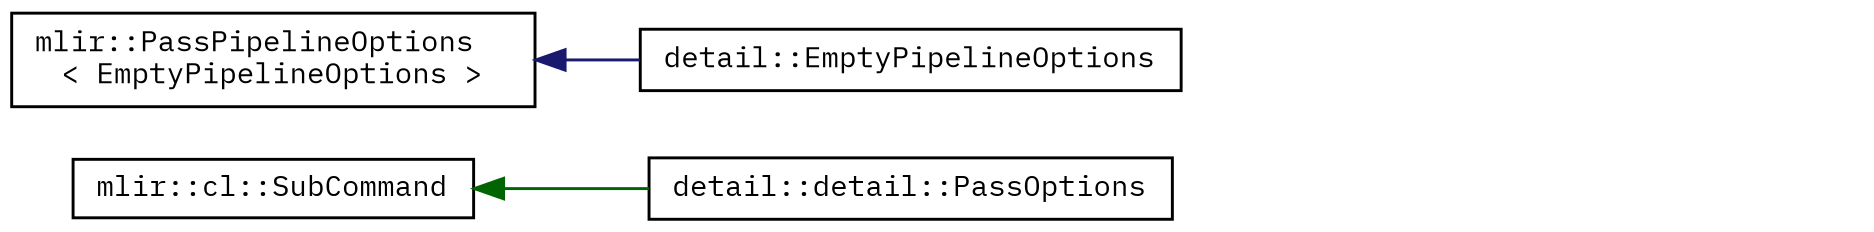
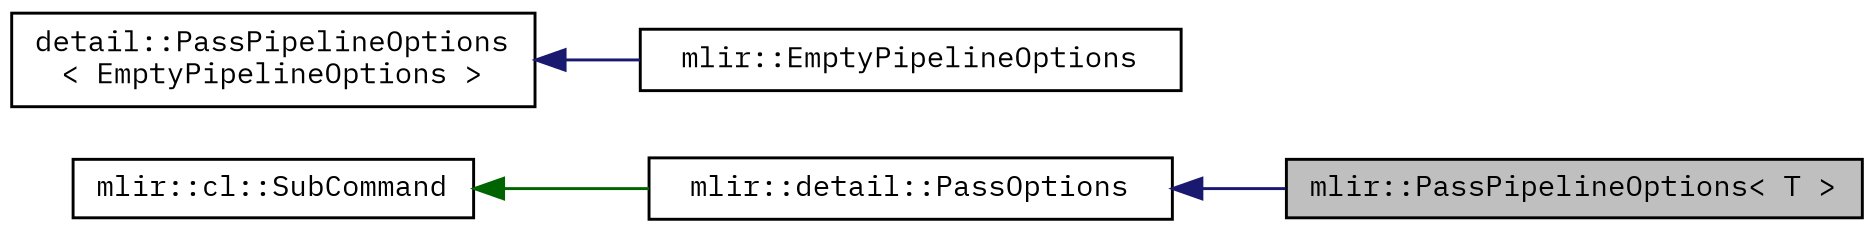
(273, 60) -> (273, 60)
(911, 60) -> (911, 60)
(911, 189) -> (911, 189)
none -> (1574, 189)
